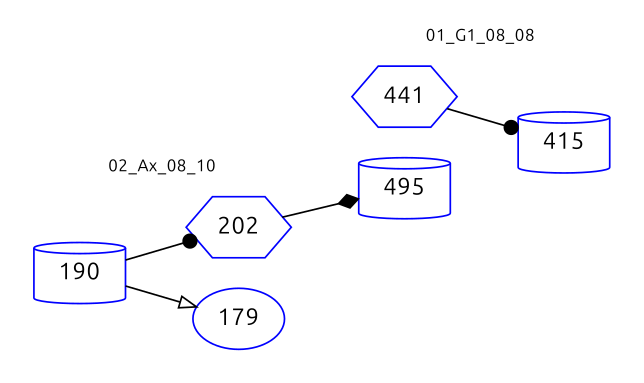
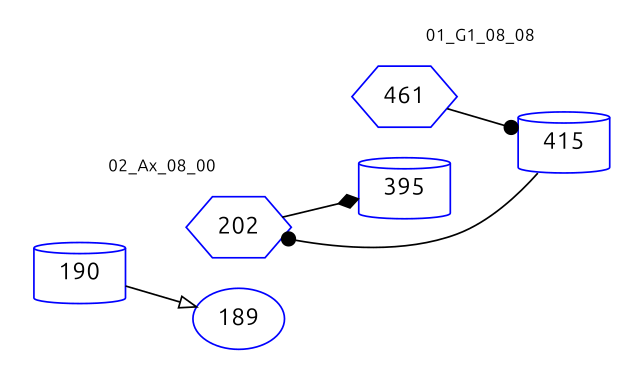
(405, 97) -> (405, 97)
(162, 167) -> (162, 167)
(405, 188) -> (405, 188)
(154, 252) -> (421, 243)
(239, 319) -> (239, 319)
